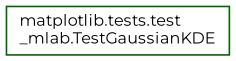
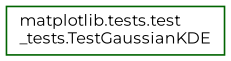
(118, 31) -> (115, 31)
